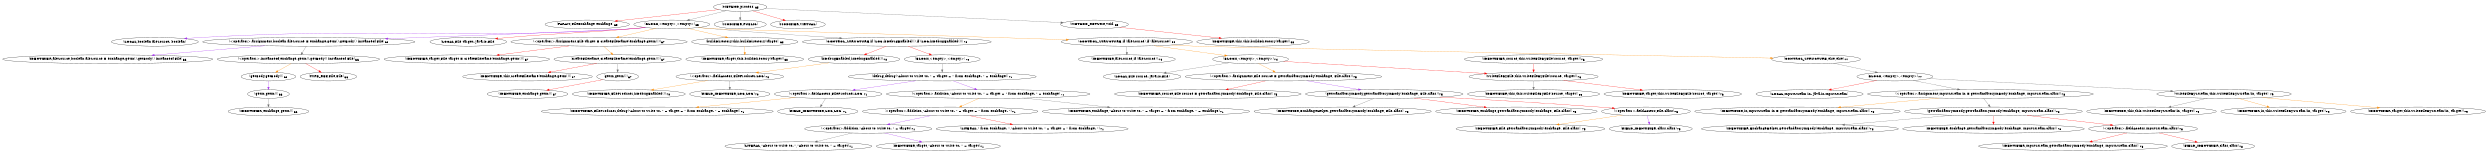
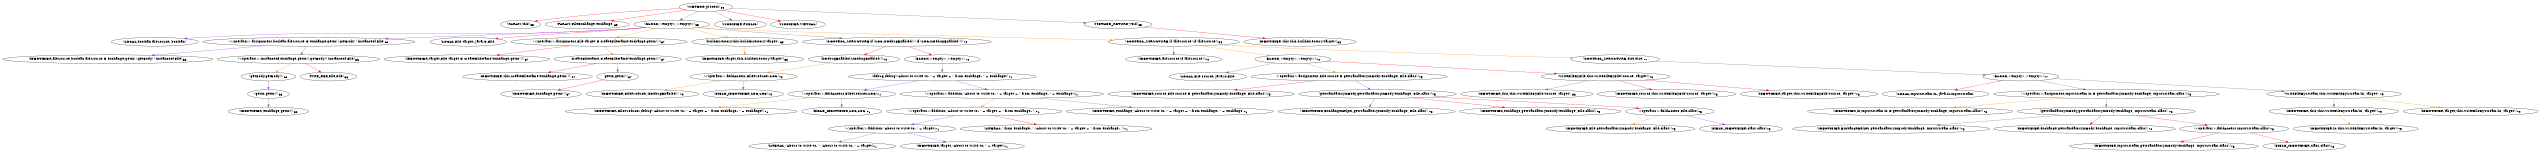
none -> (521, 24)
(1534, 67) -> (1635, 85)
(2253, 102) -> (2344, 119)
